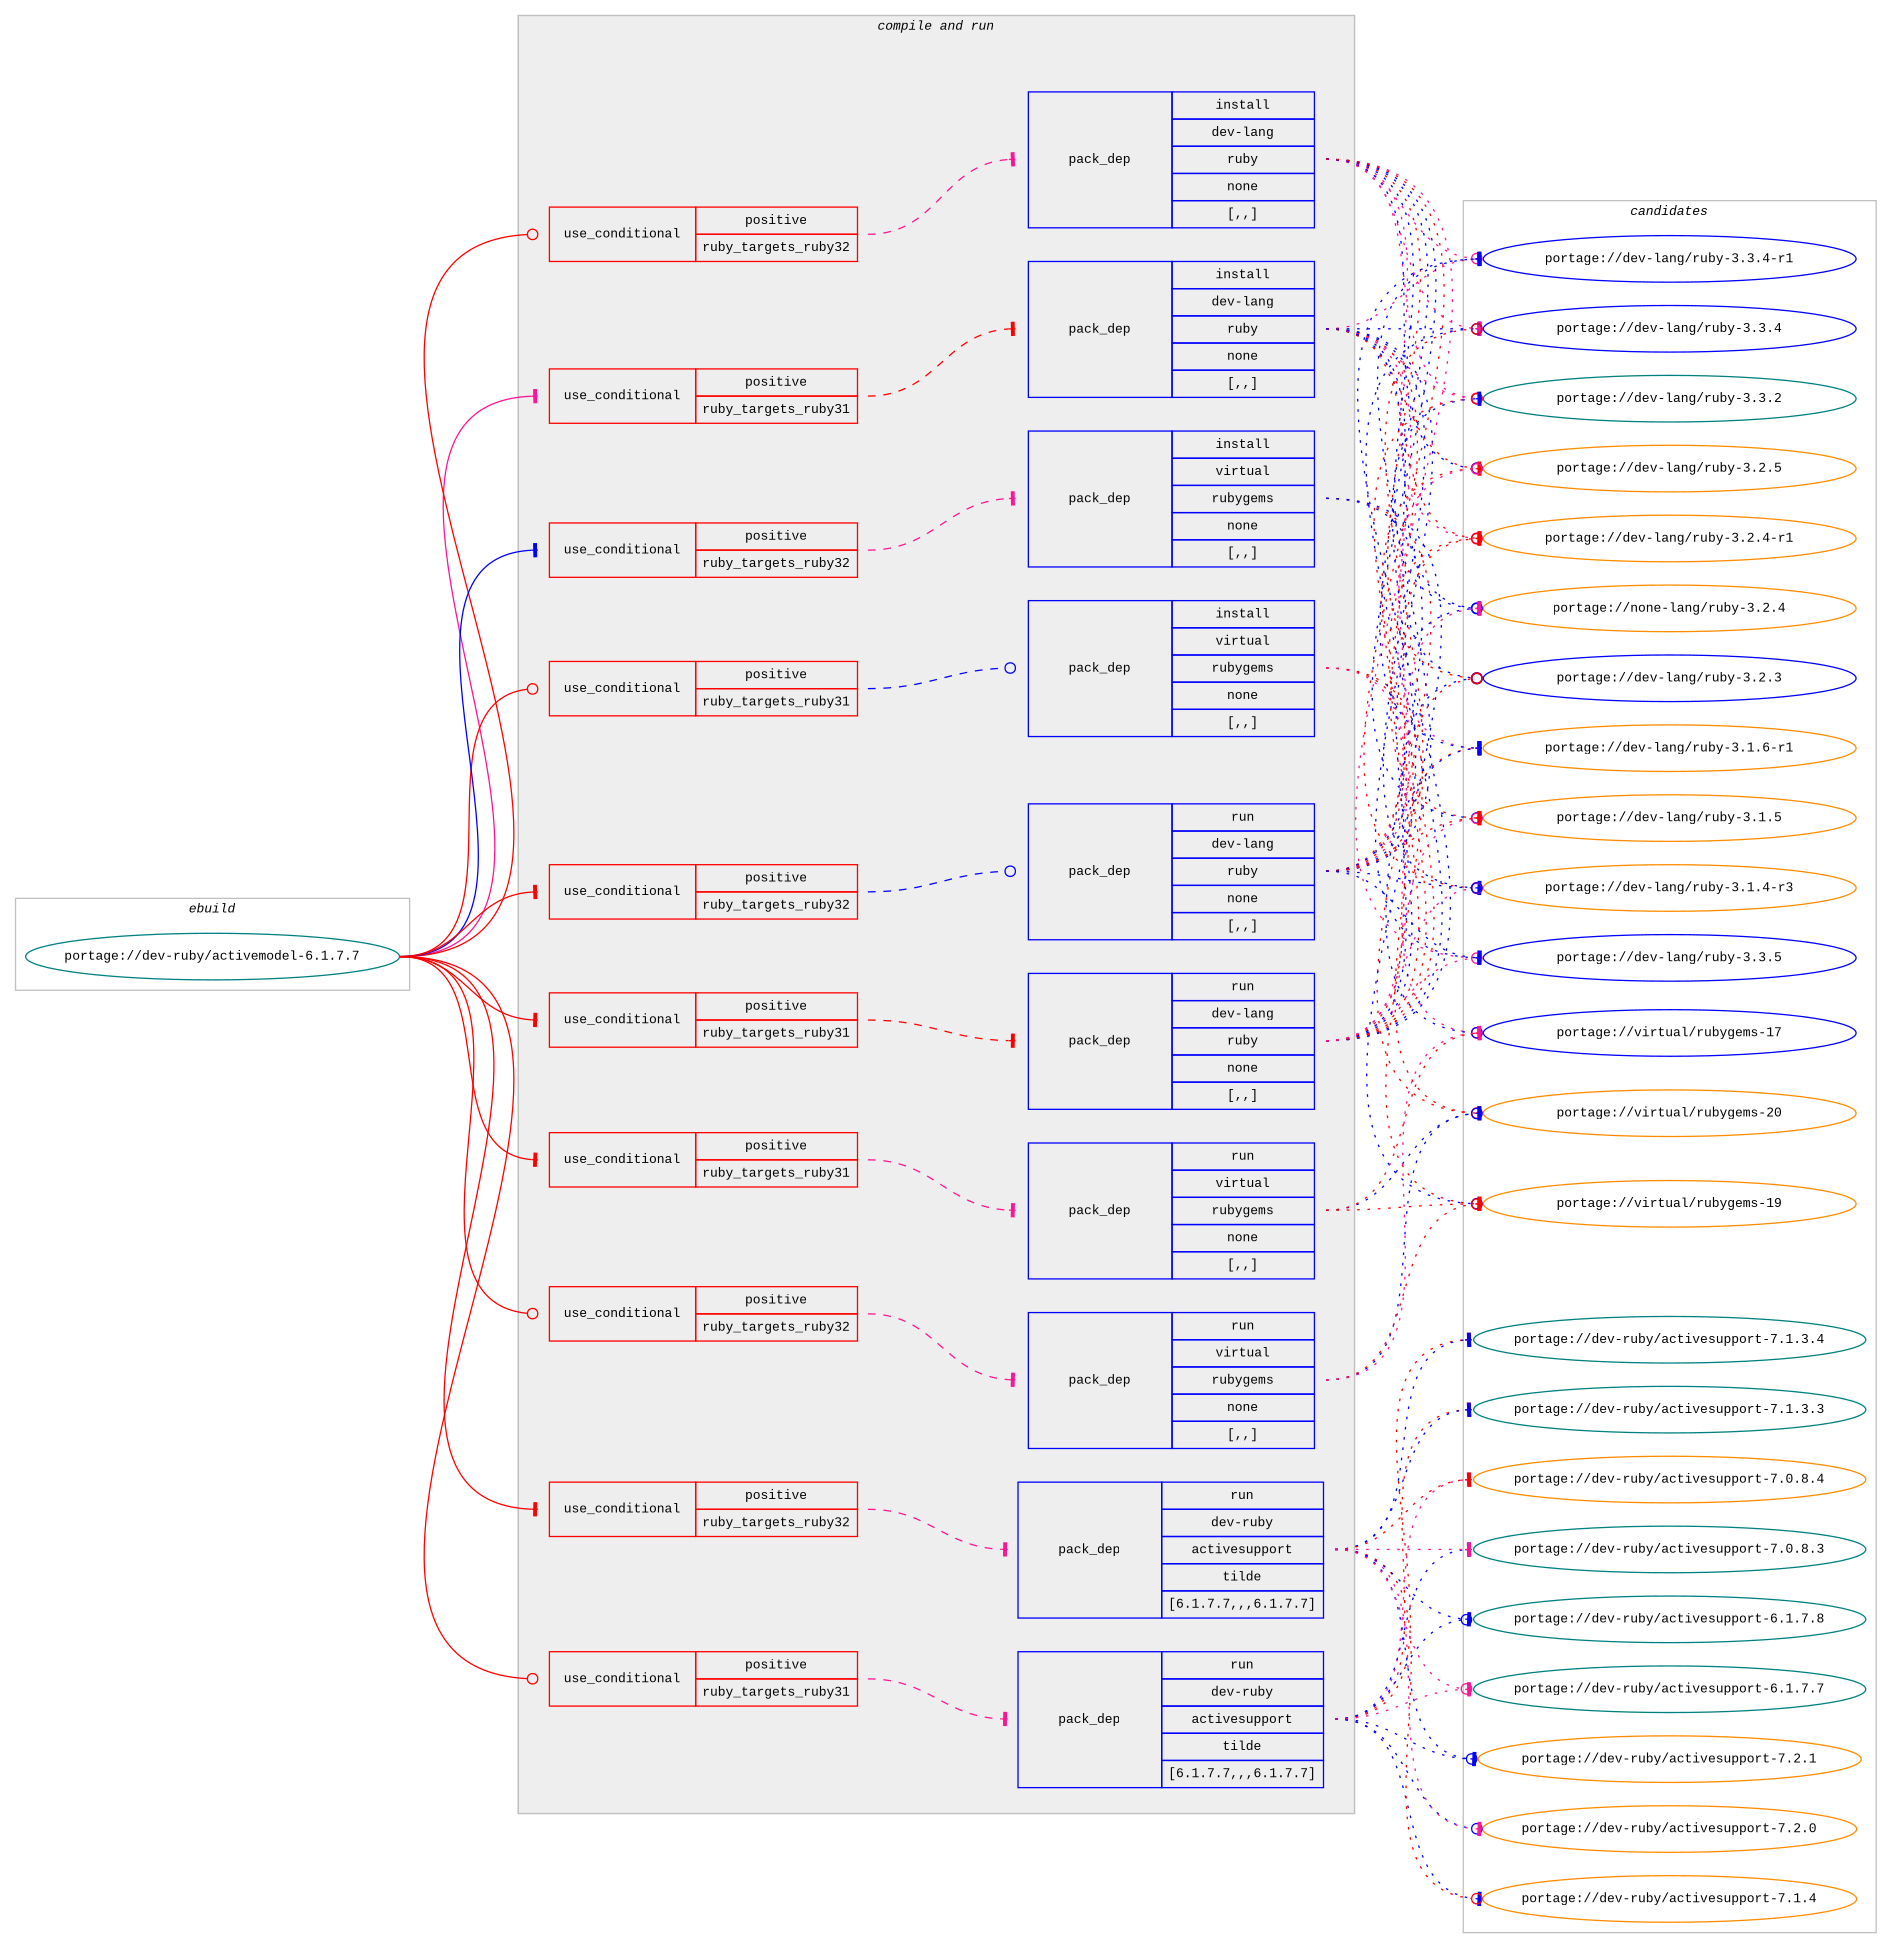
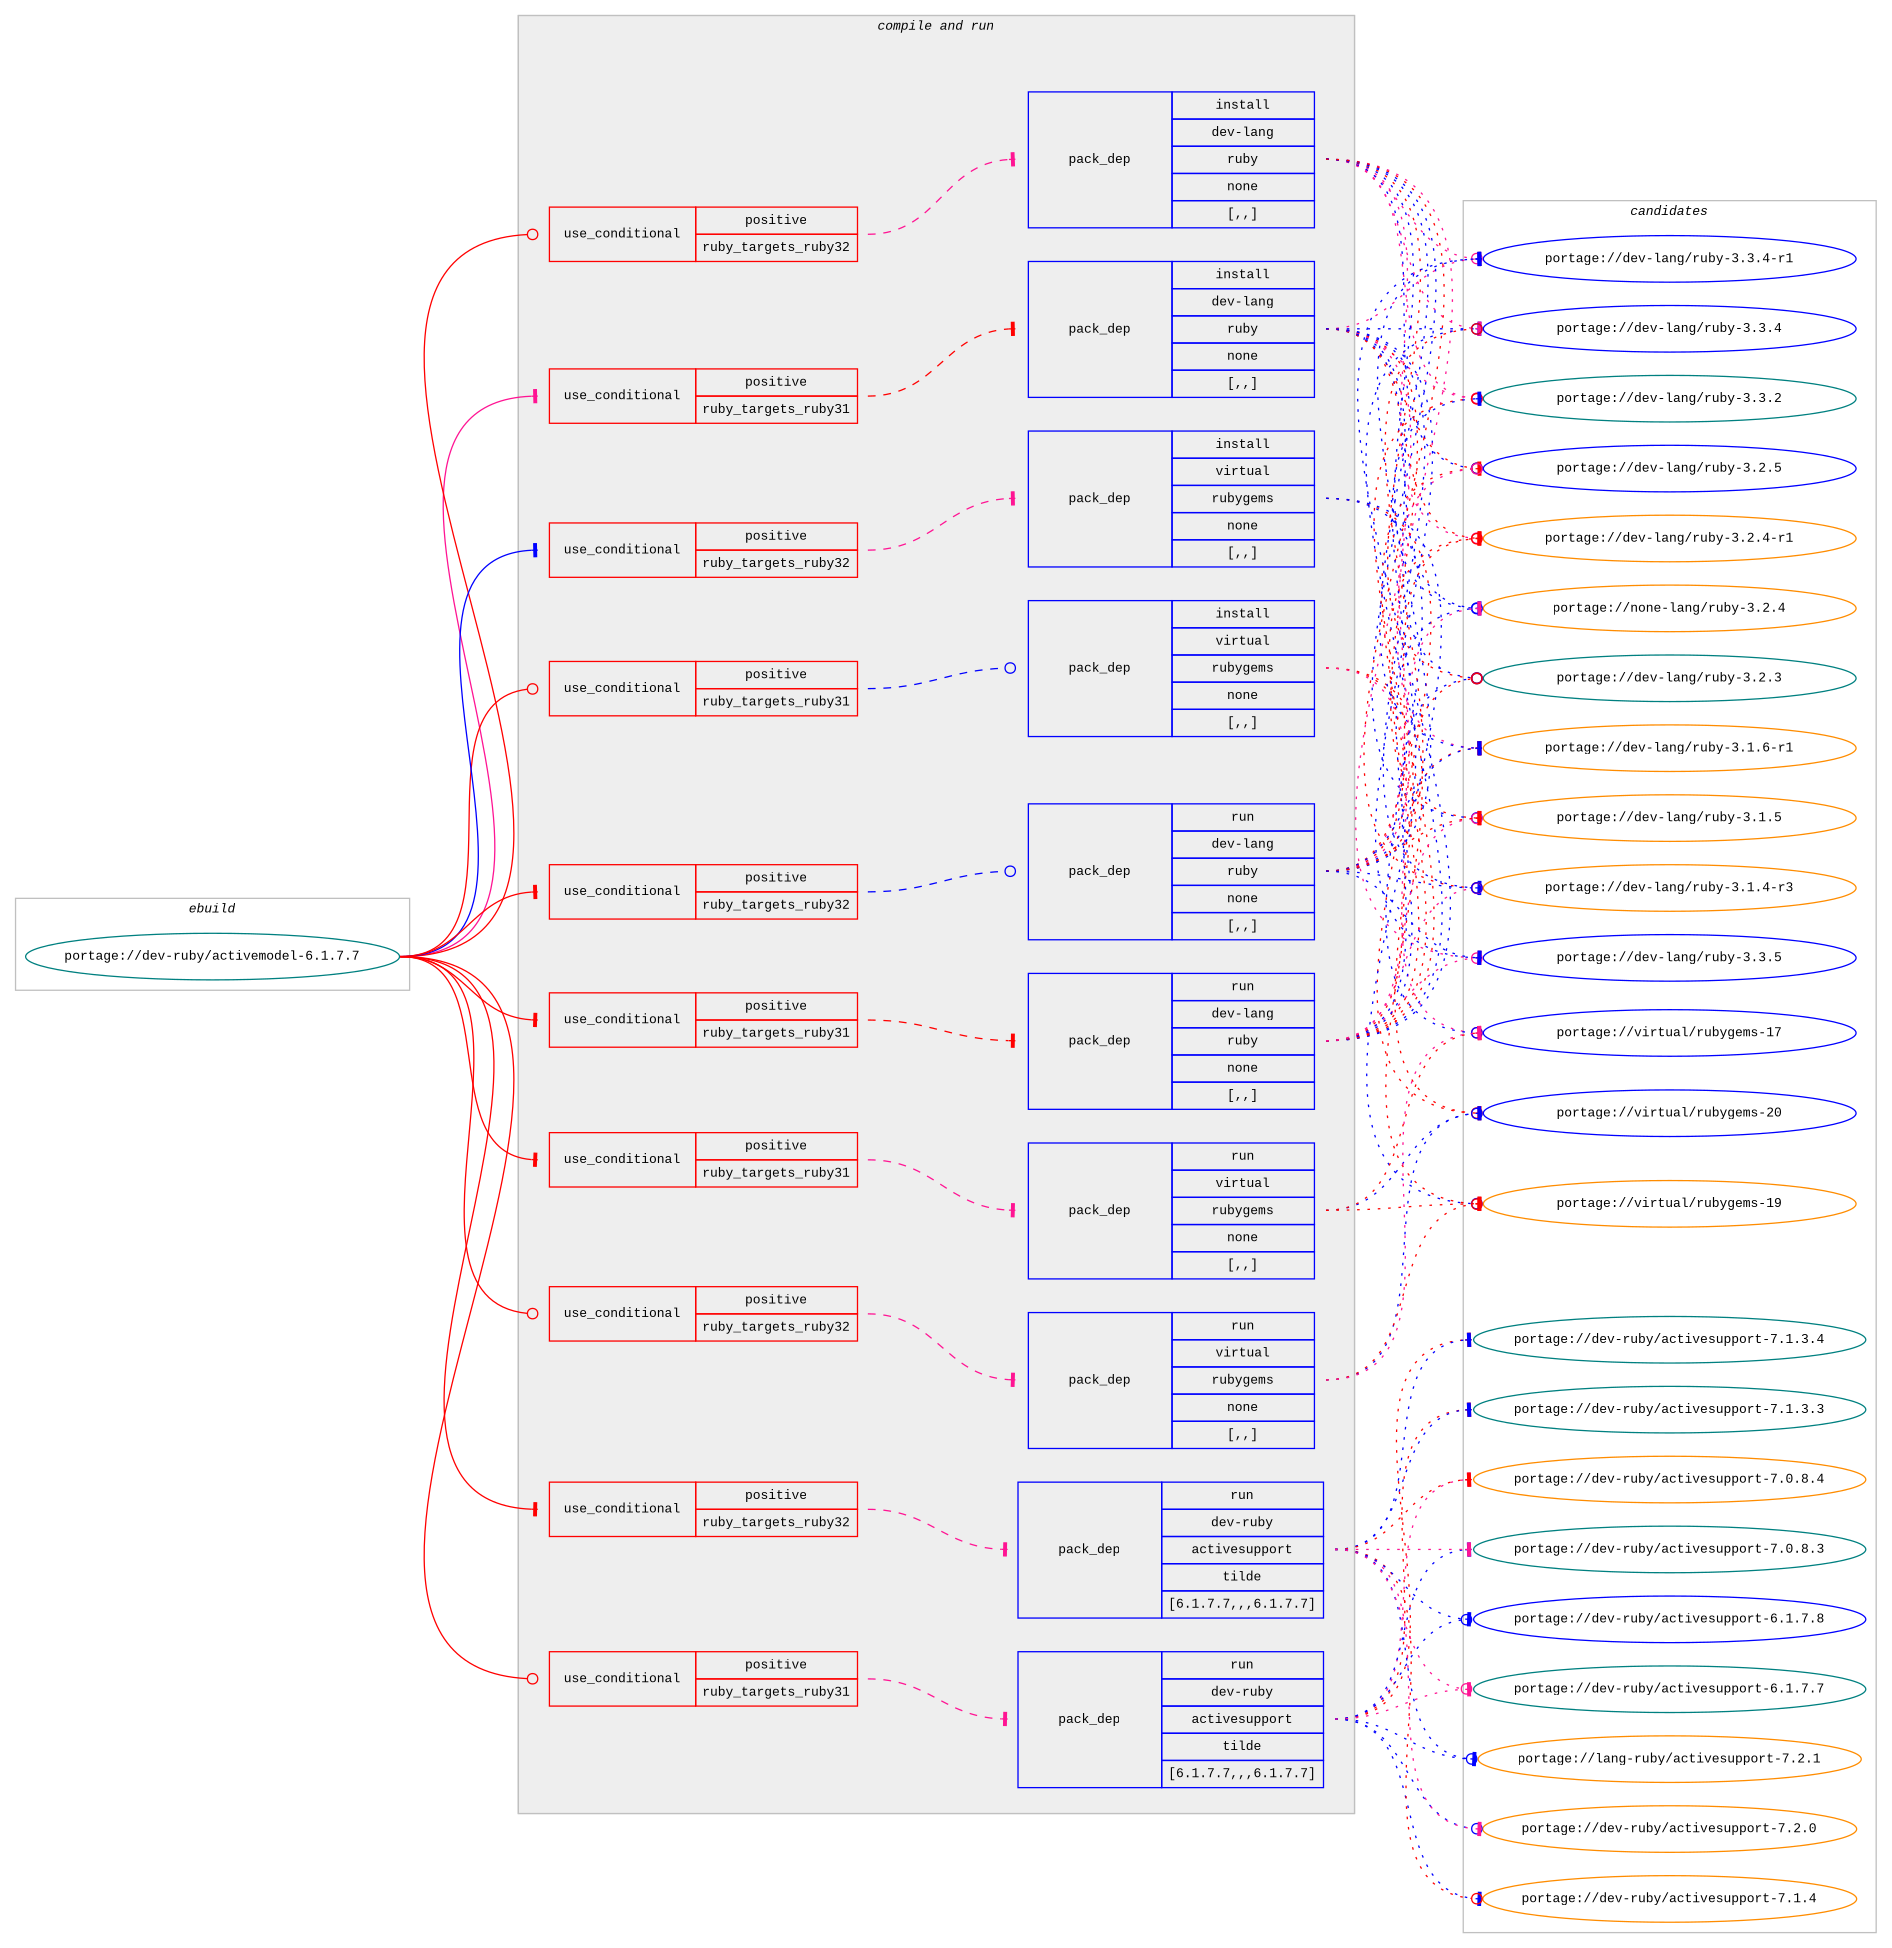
(1670, 469) -> (1670, 469)
(1670, 678) -> (1670, 678)
(1670, 1113) -> (1670, 1113)
(1670, 1619) -> (1670, 1619)
(1670, 1759) -> (1670, 1759)
